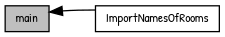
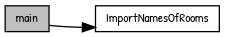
(79, 10) -> (66, 27)
